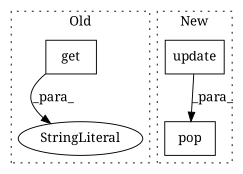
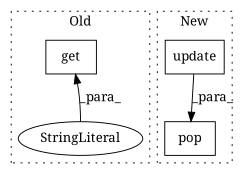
(31, 95) -> (80, 102)
